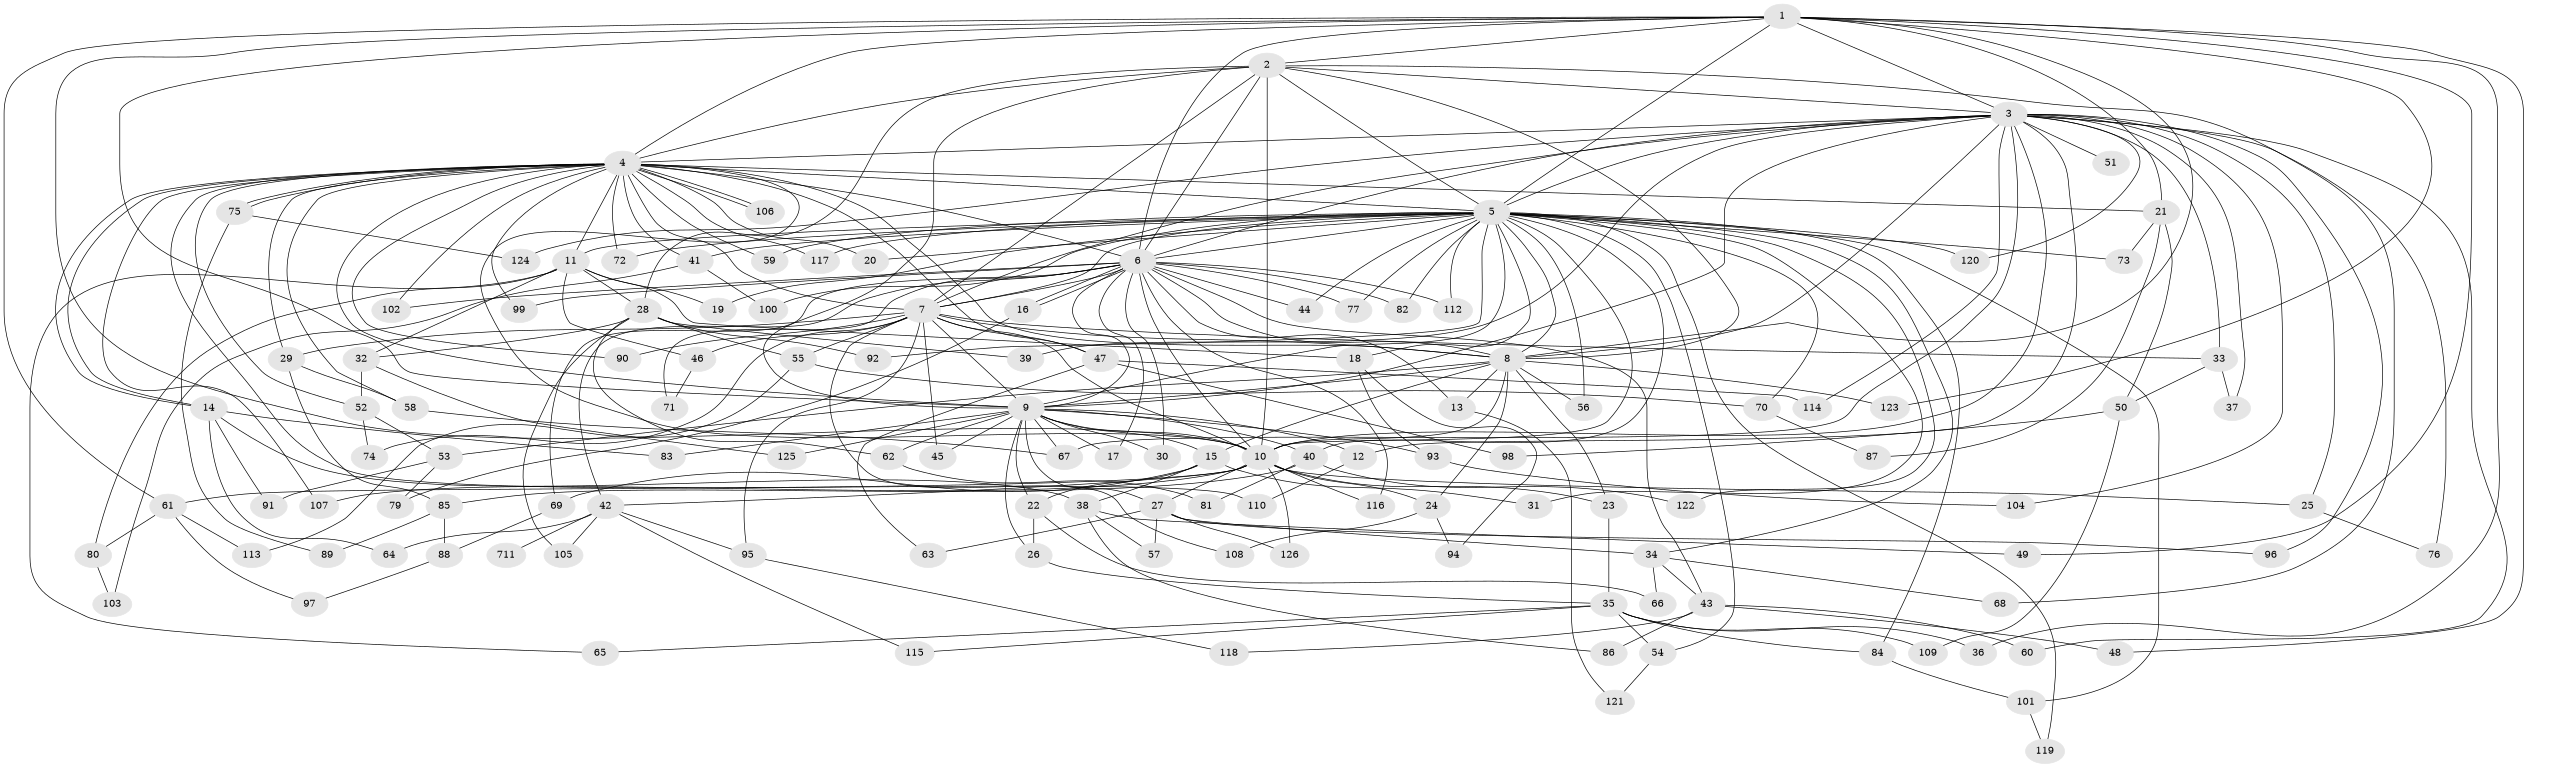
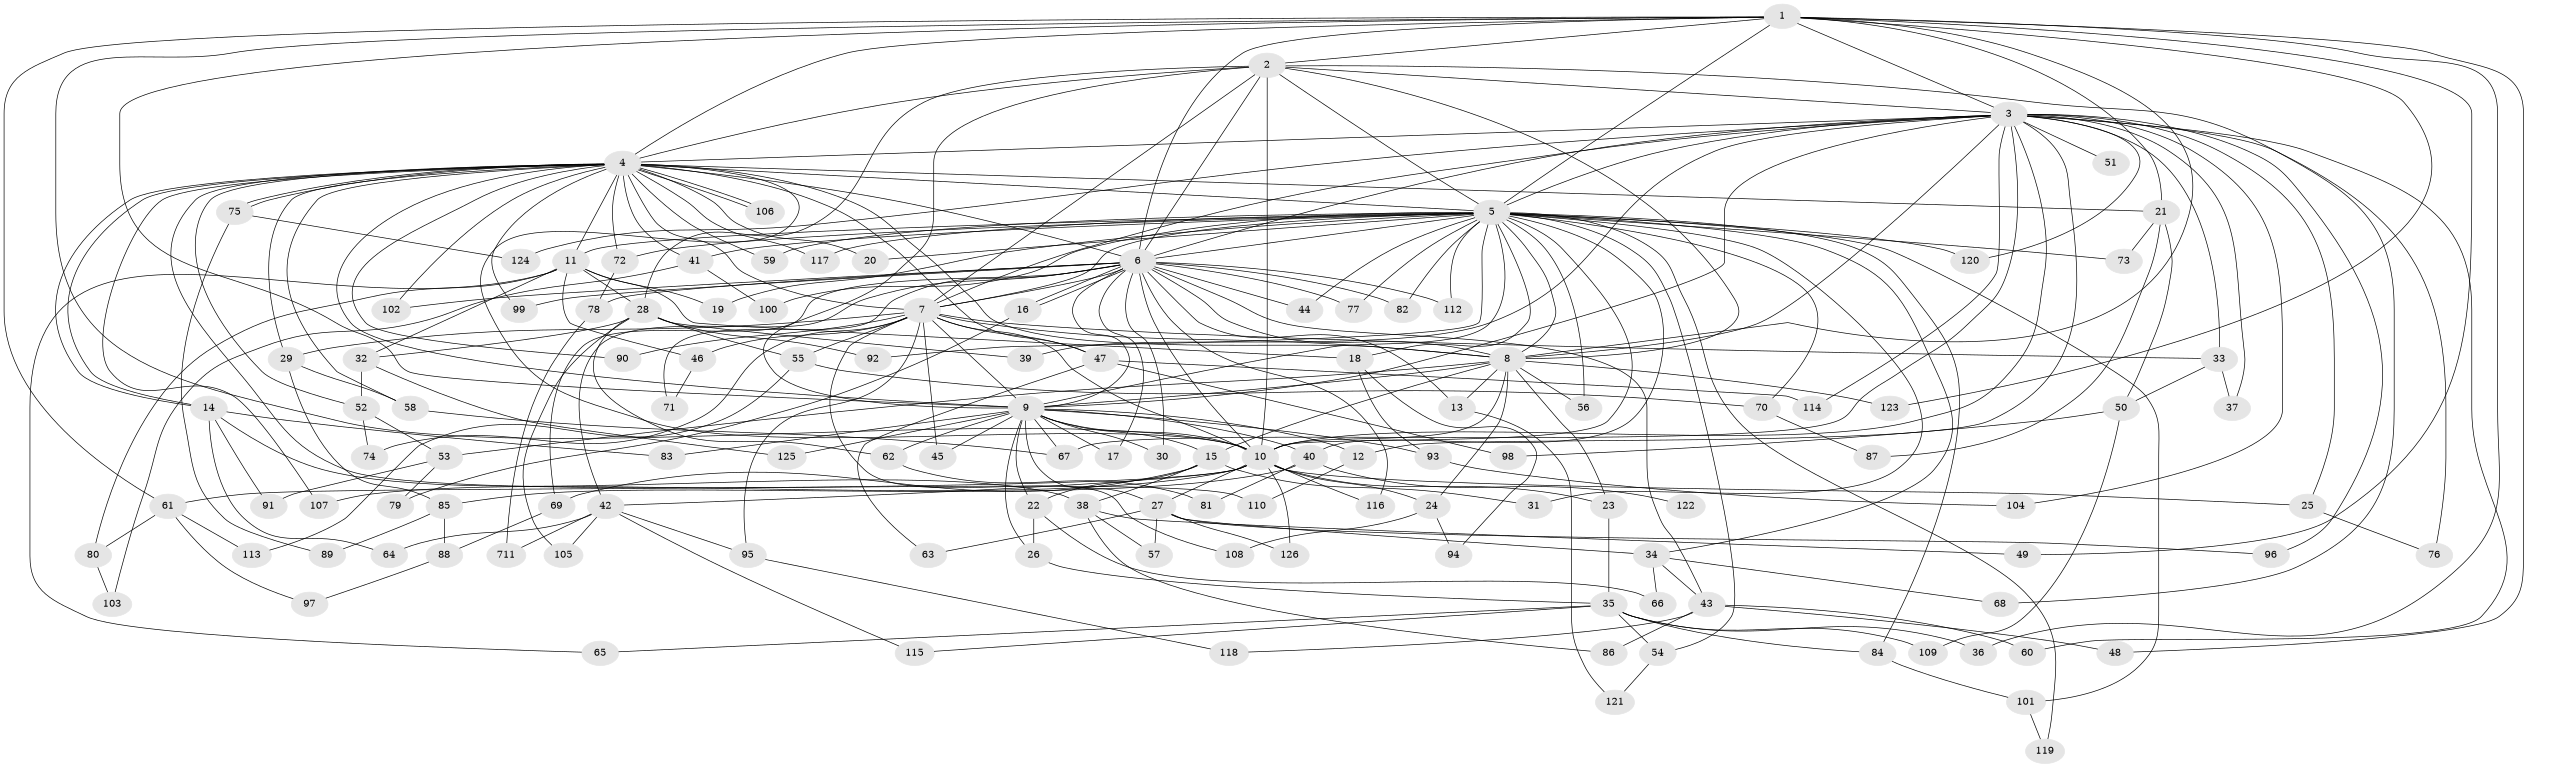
(1886, 309) -> none
none -> (594, 310)
